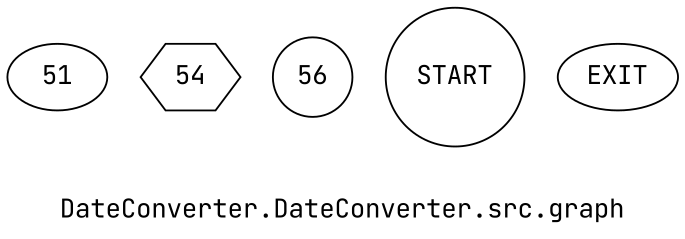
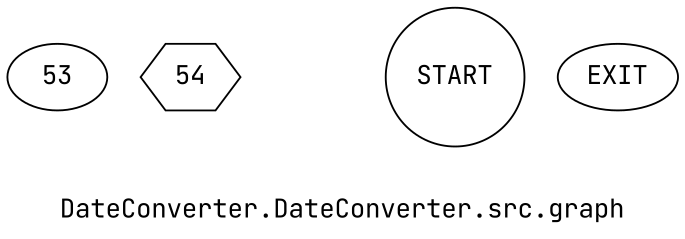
(57, 77) -> (57, 77)
(313, 77) -> none
